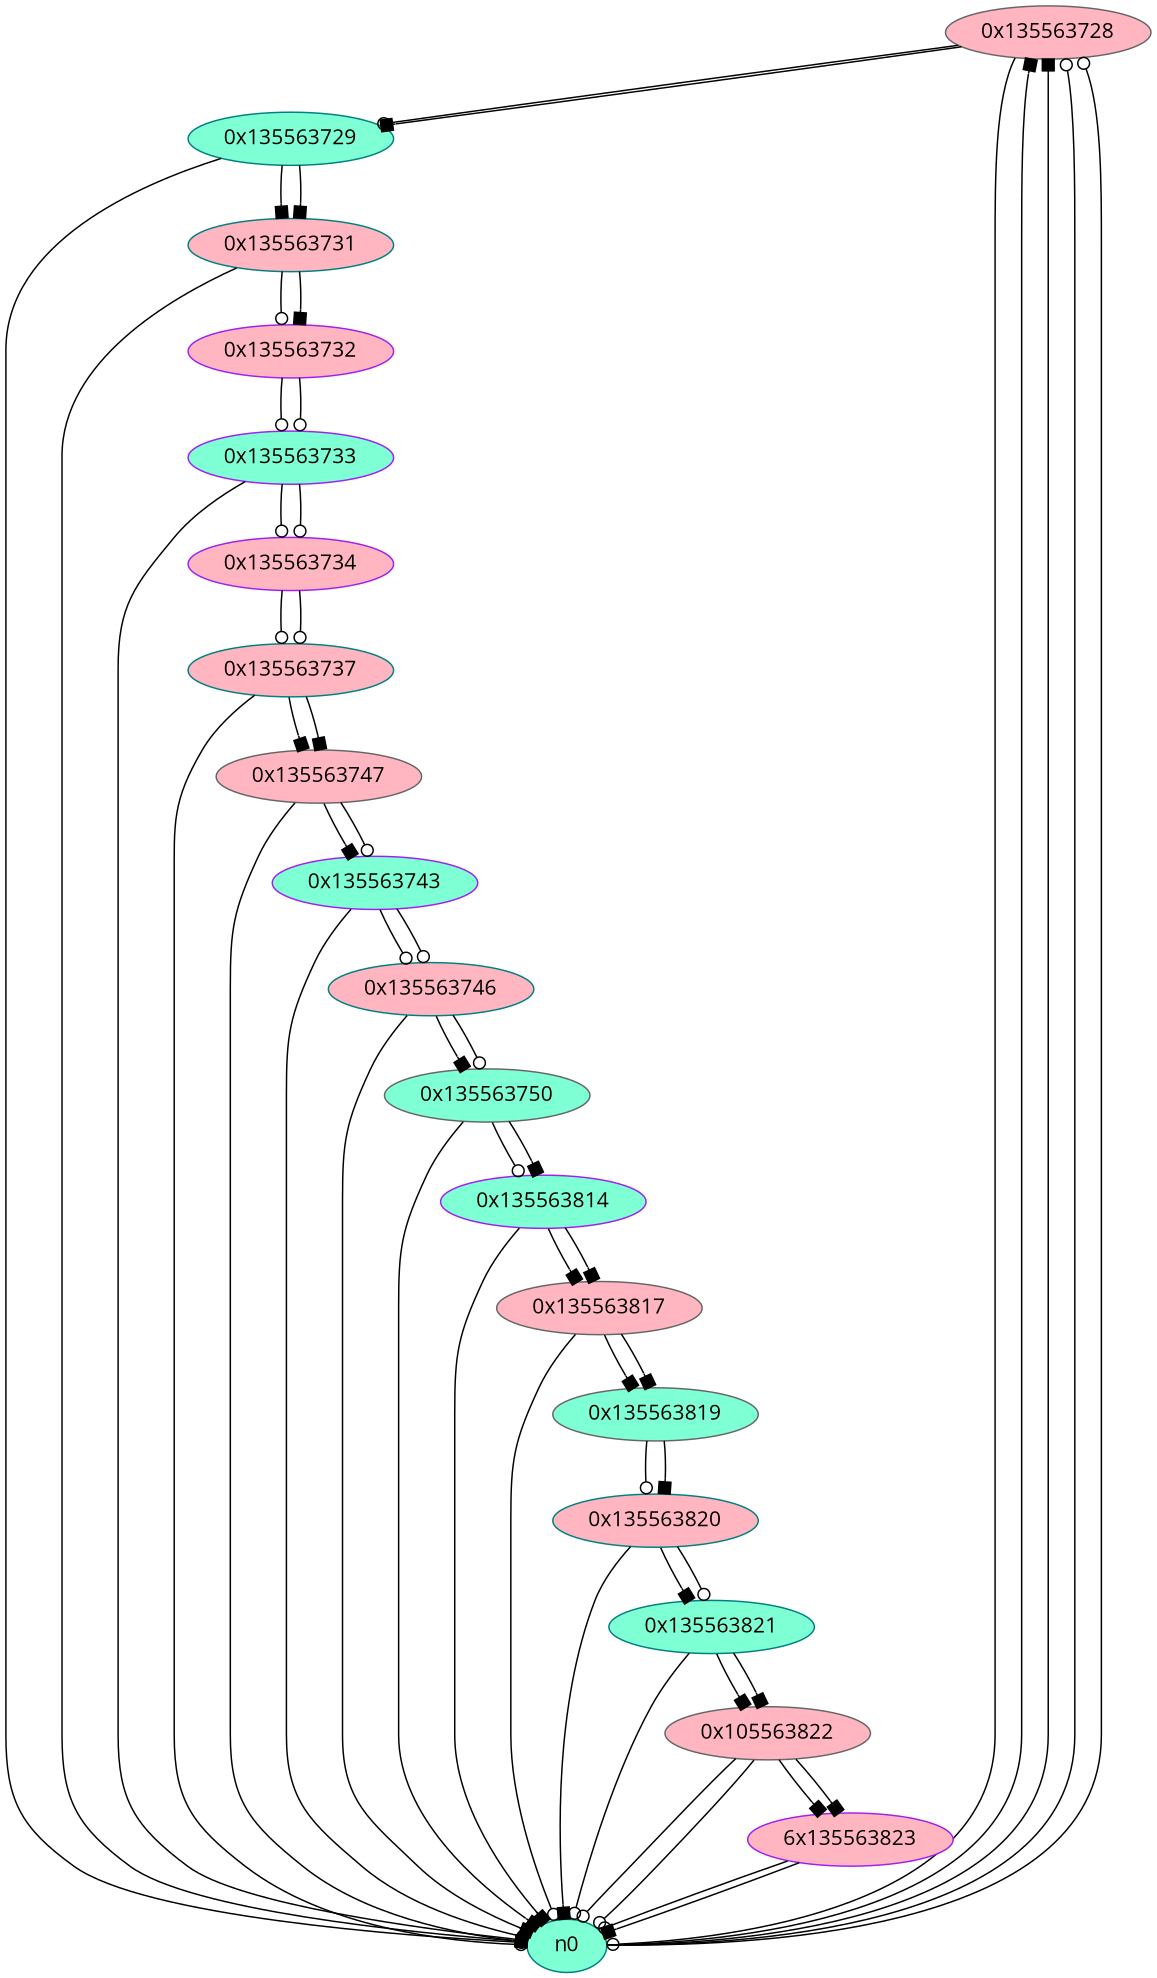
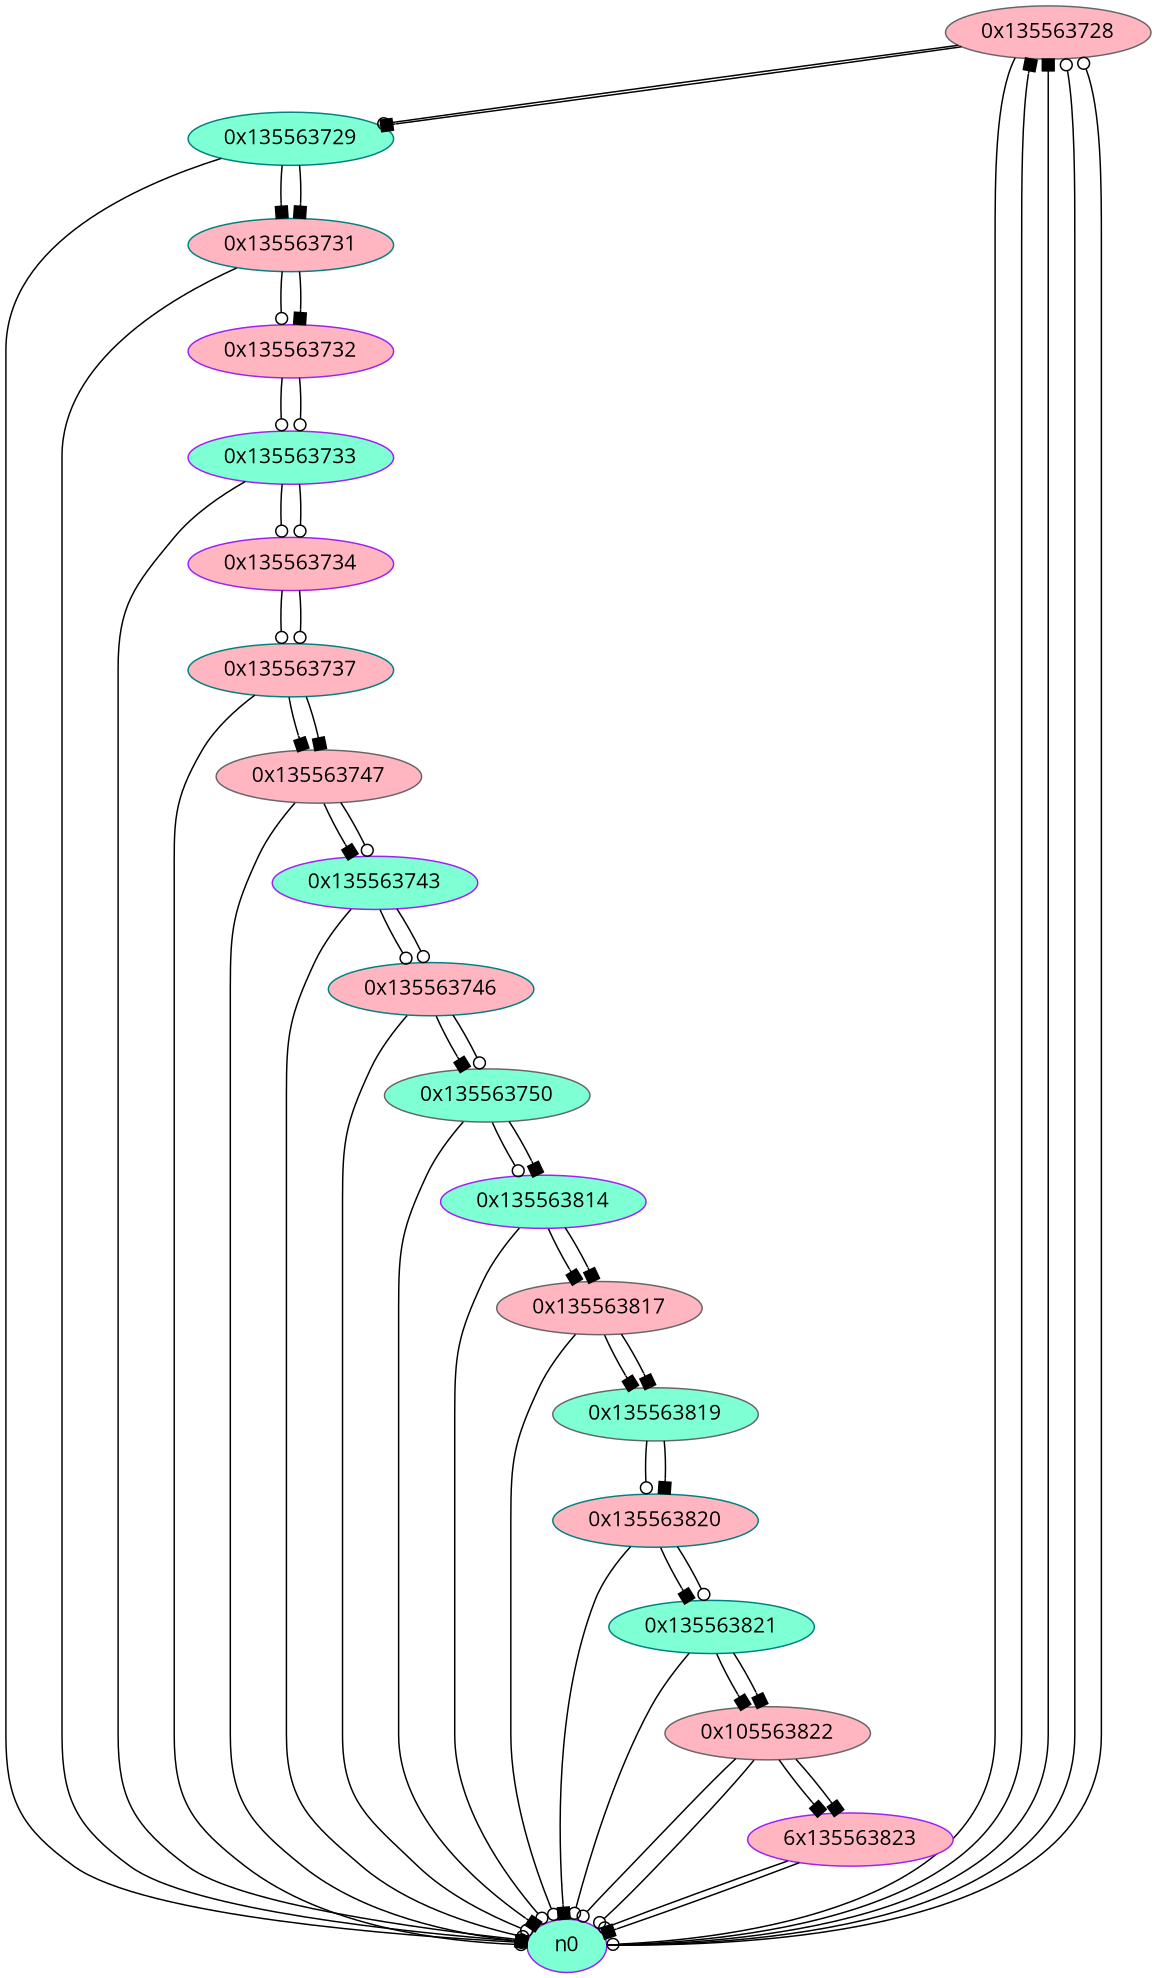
(343, 1506) -> (343, 1506)
(455, 1574) -> (455, 1574)
(567, 1946) -> (567, 1946)
